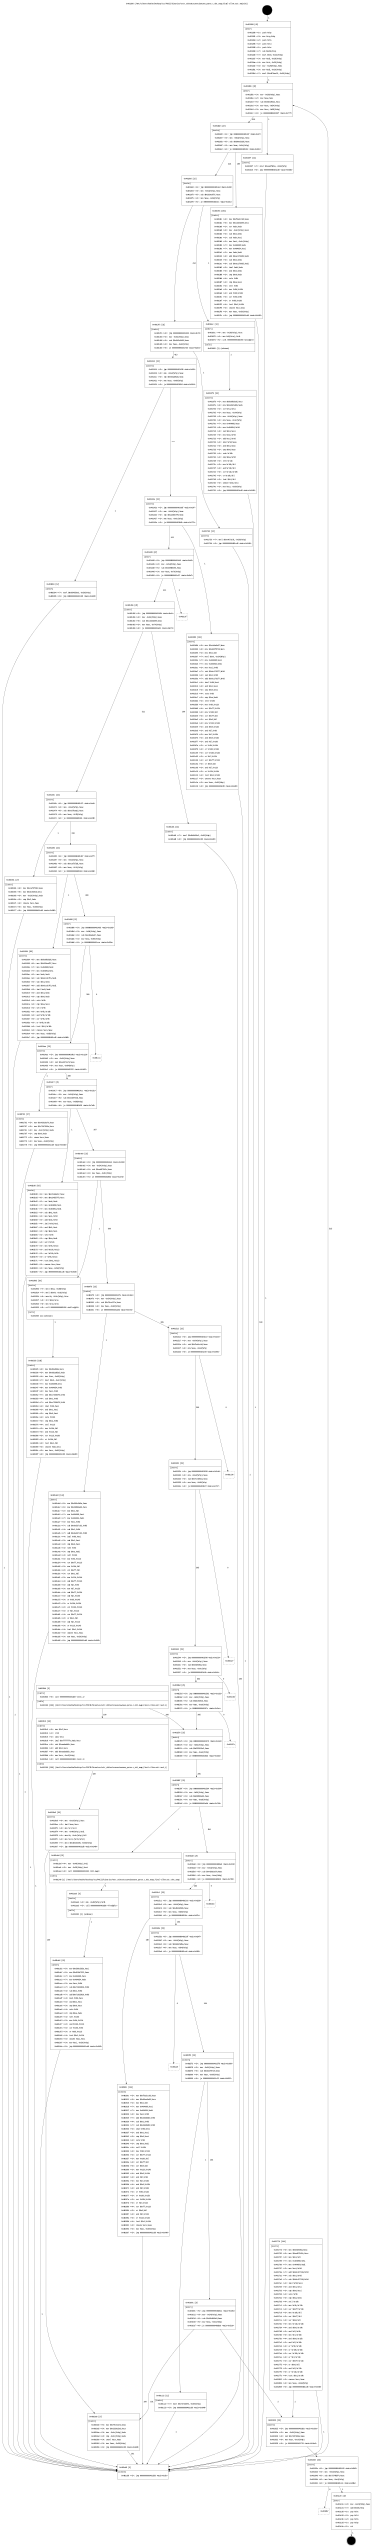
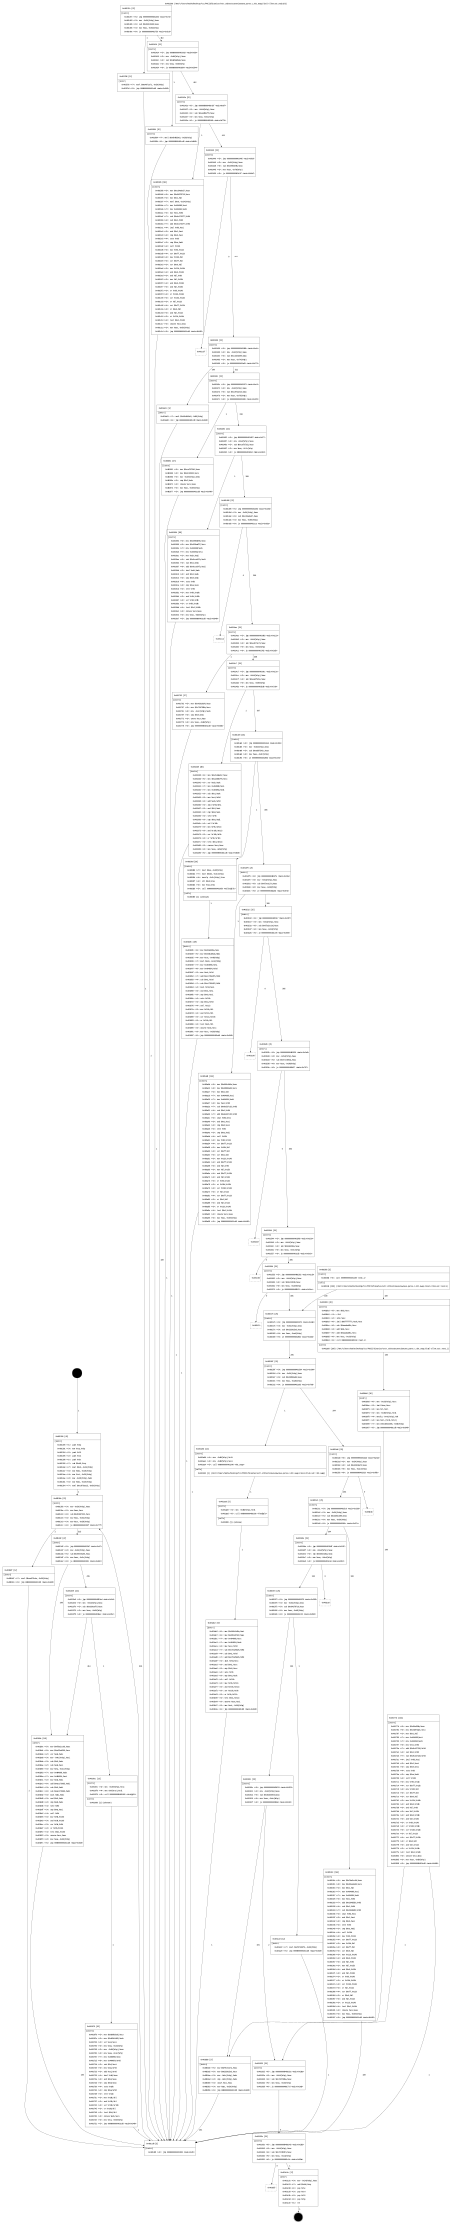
(177, 262) -> (77, 1676)
